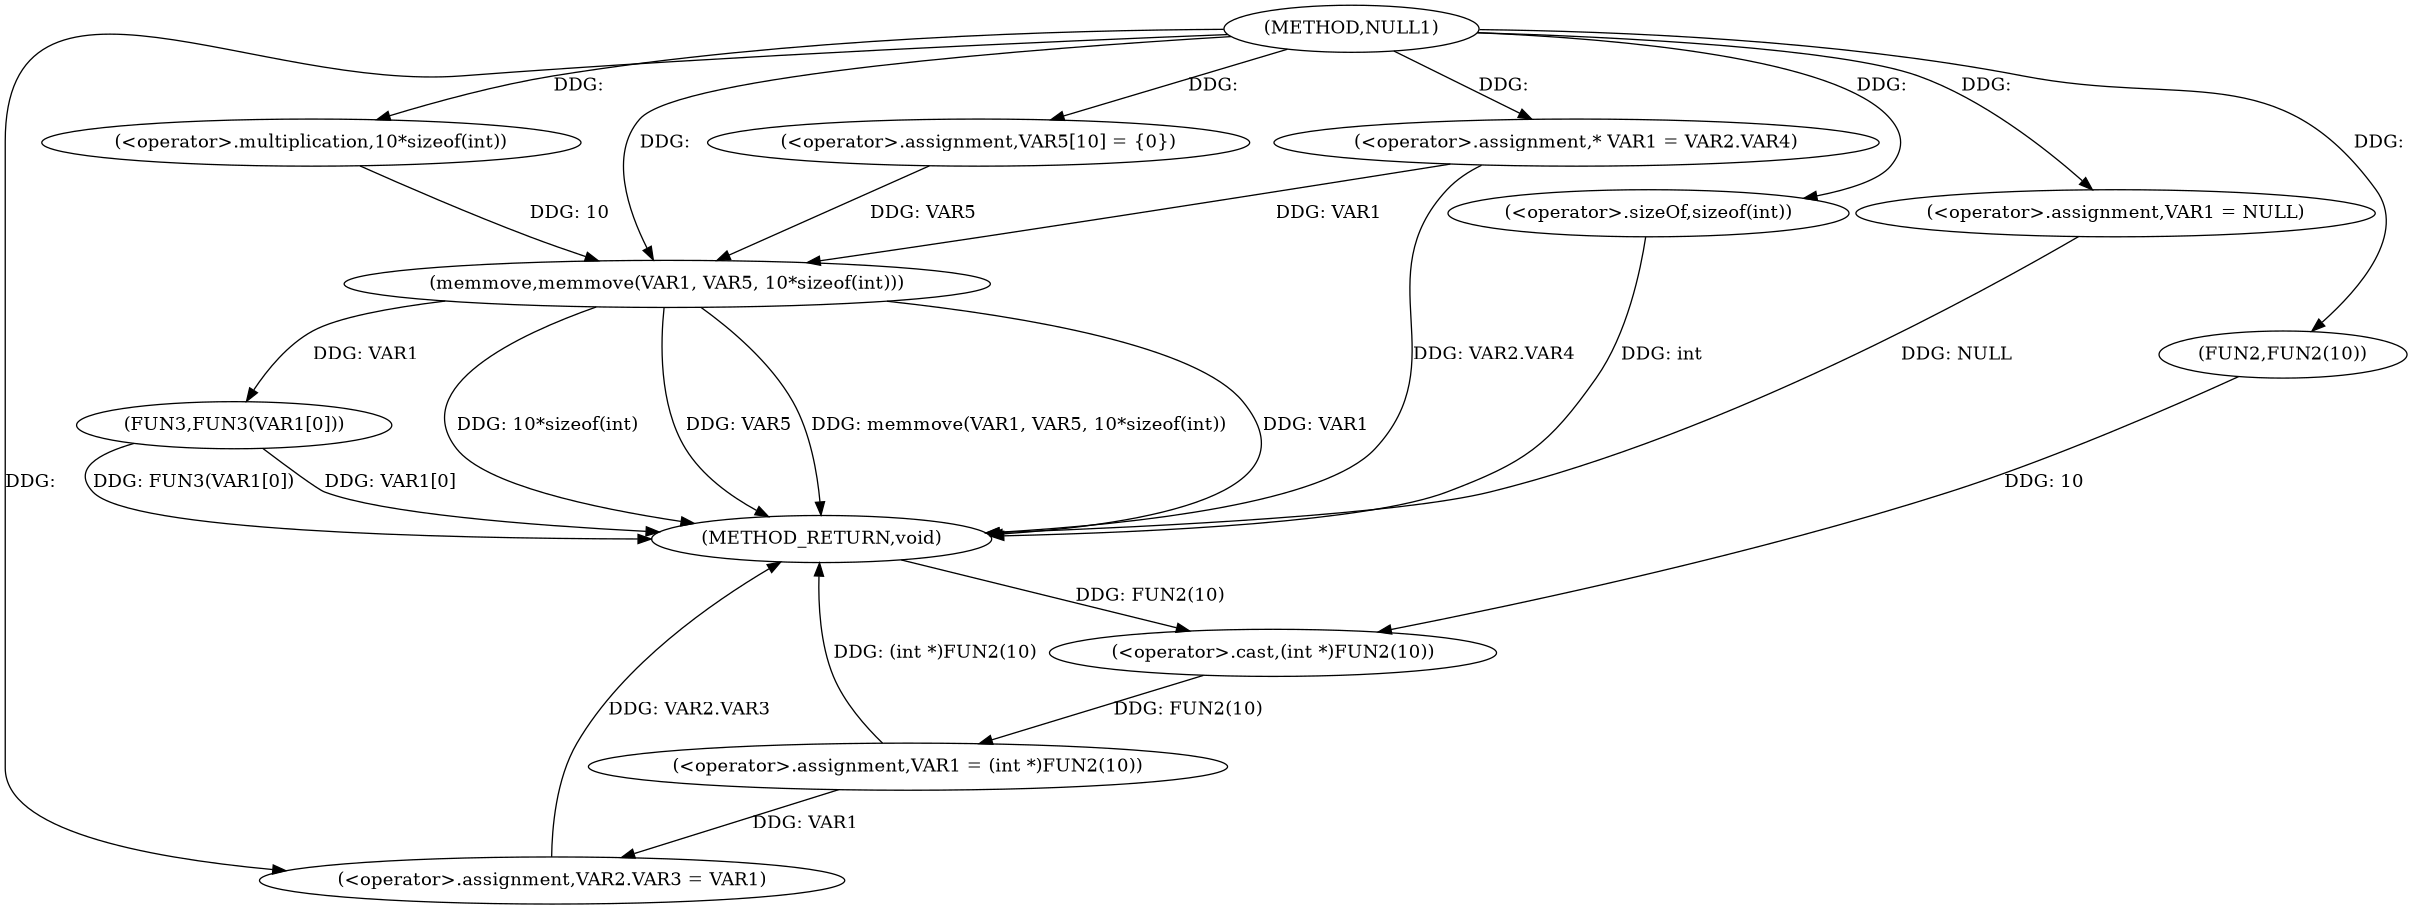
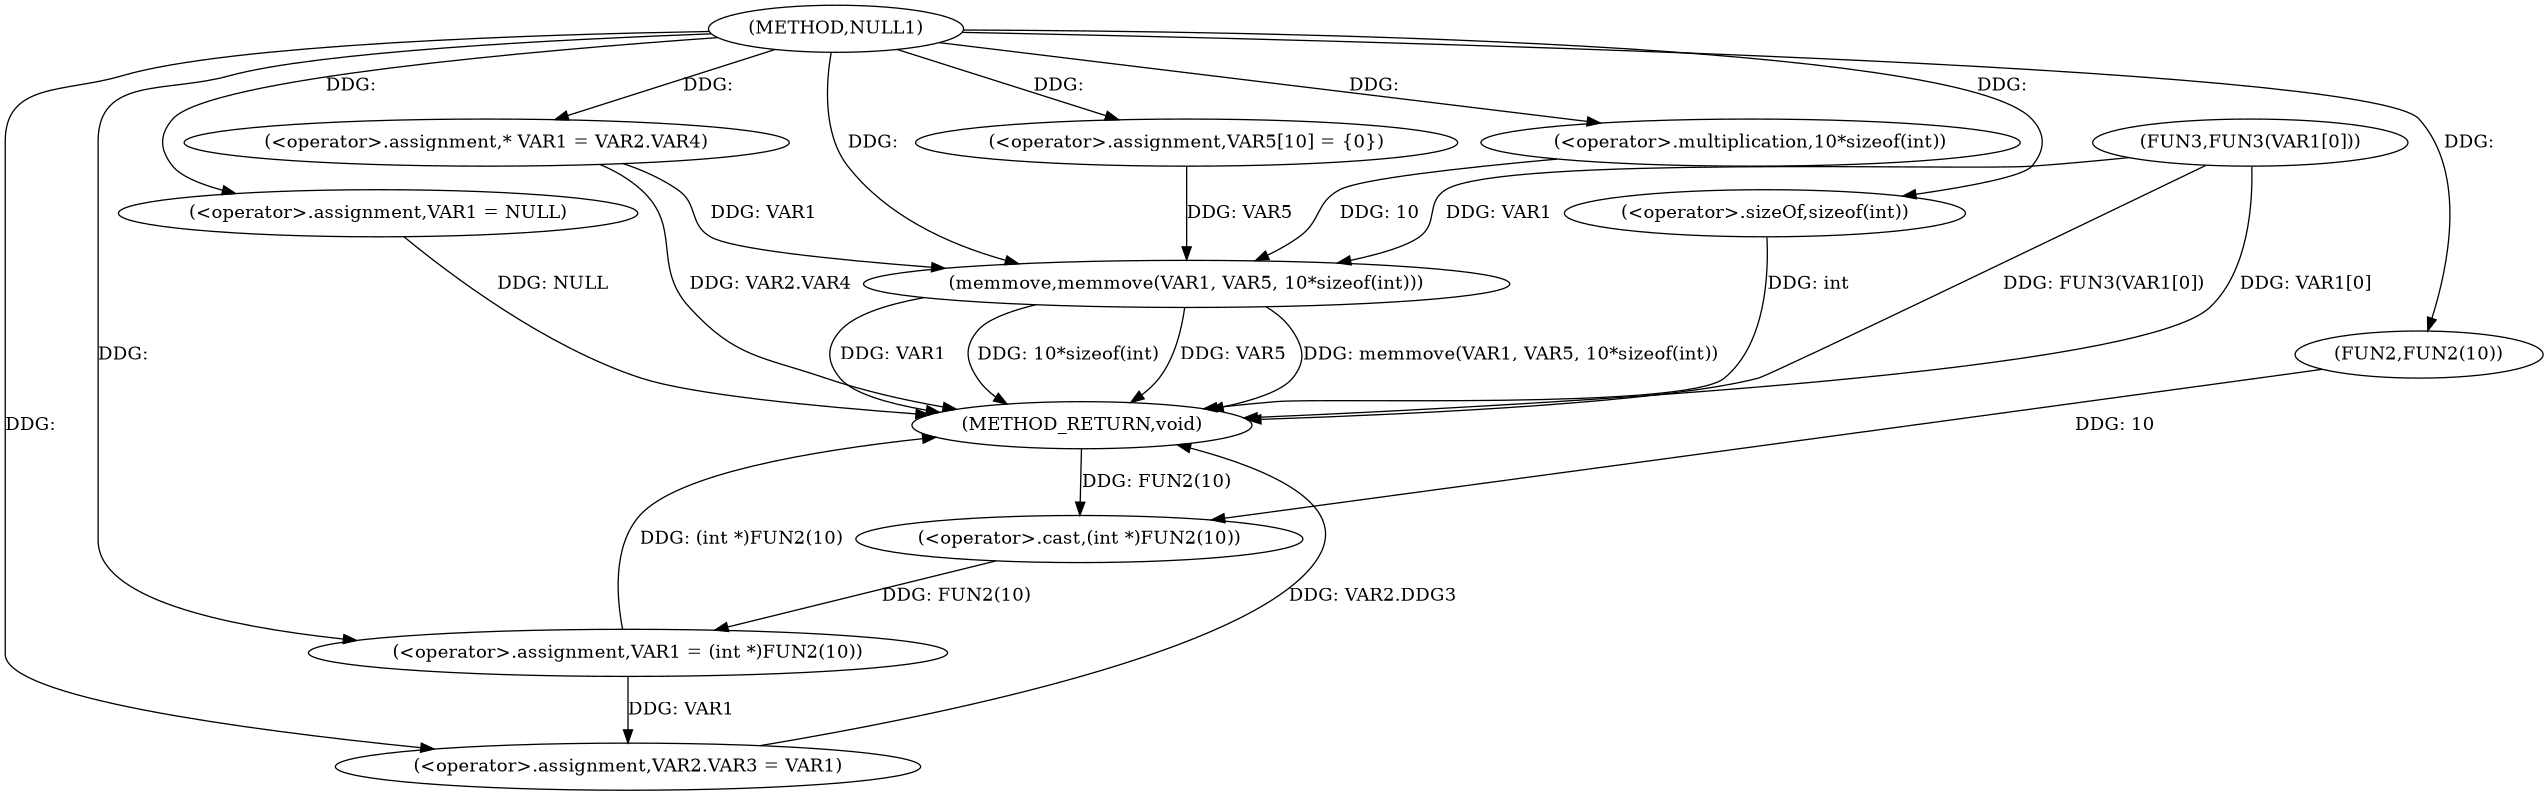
none -> (98, 157)
(337, 321) -> (1722, 167)
(689, 710) -> (1373, 596)
